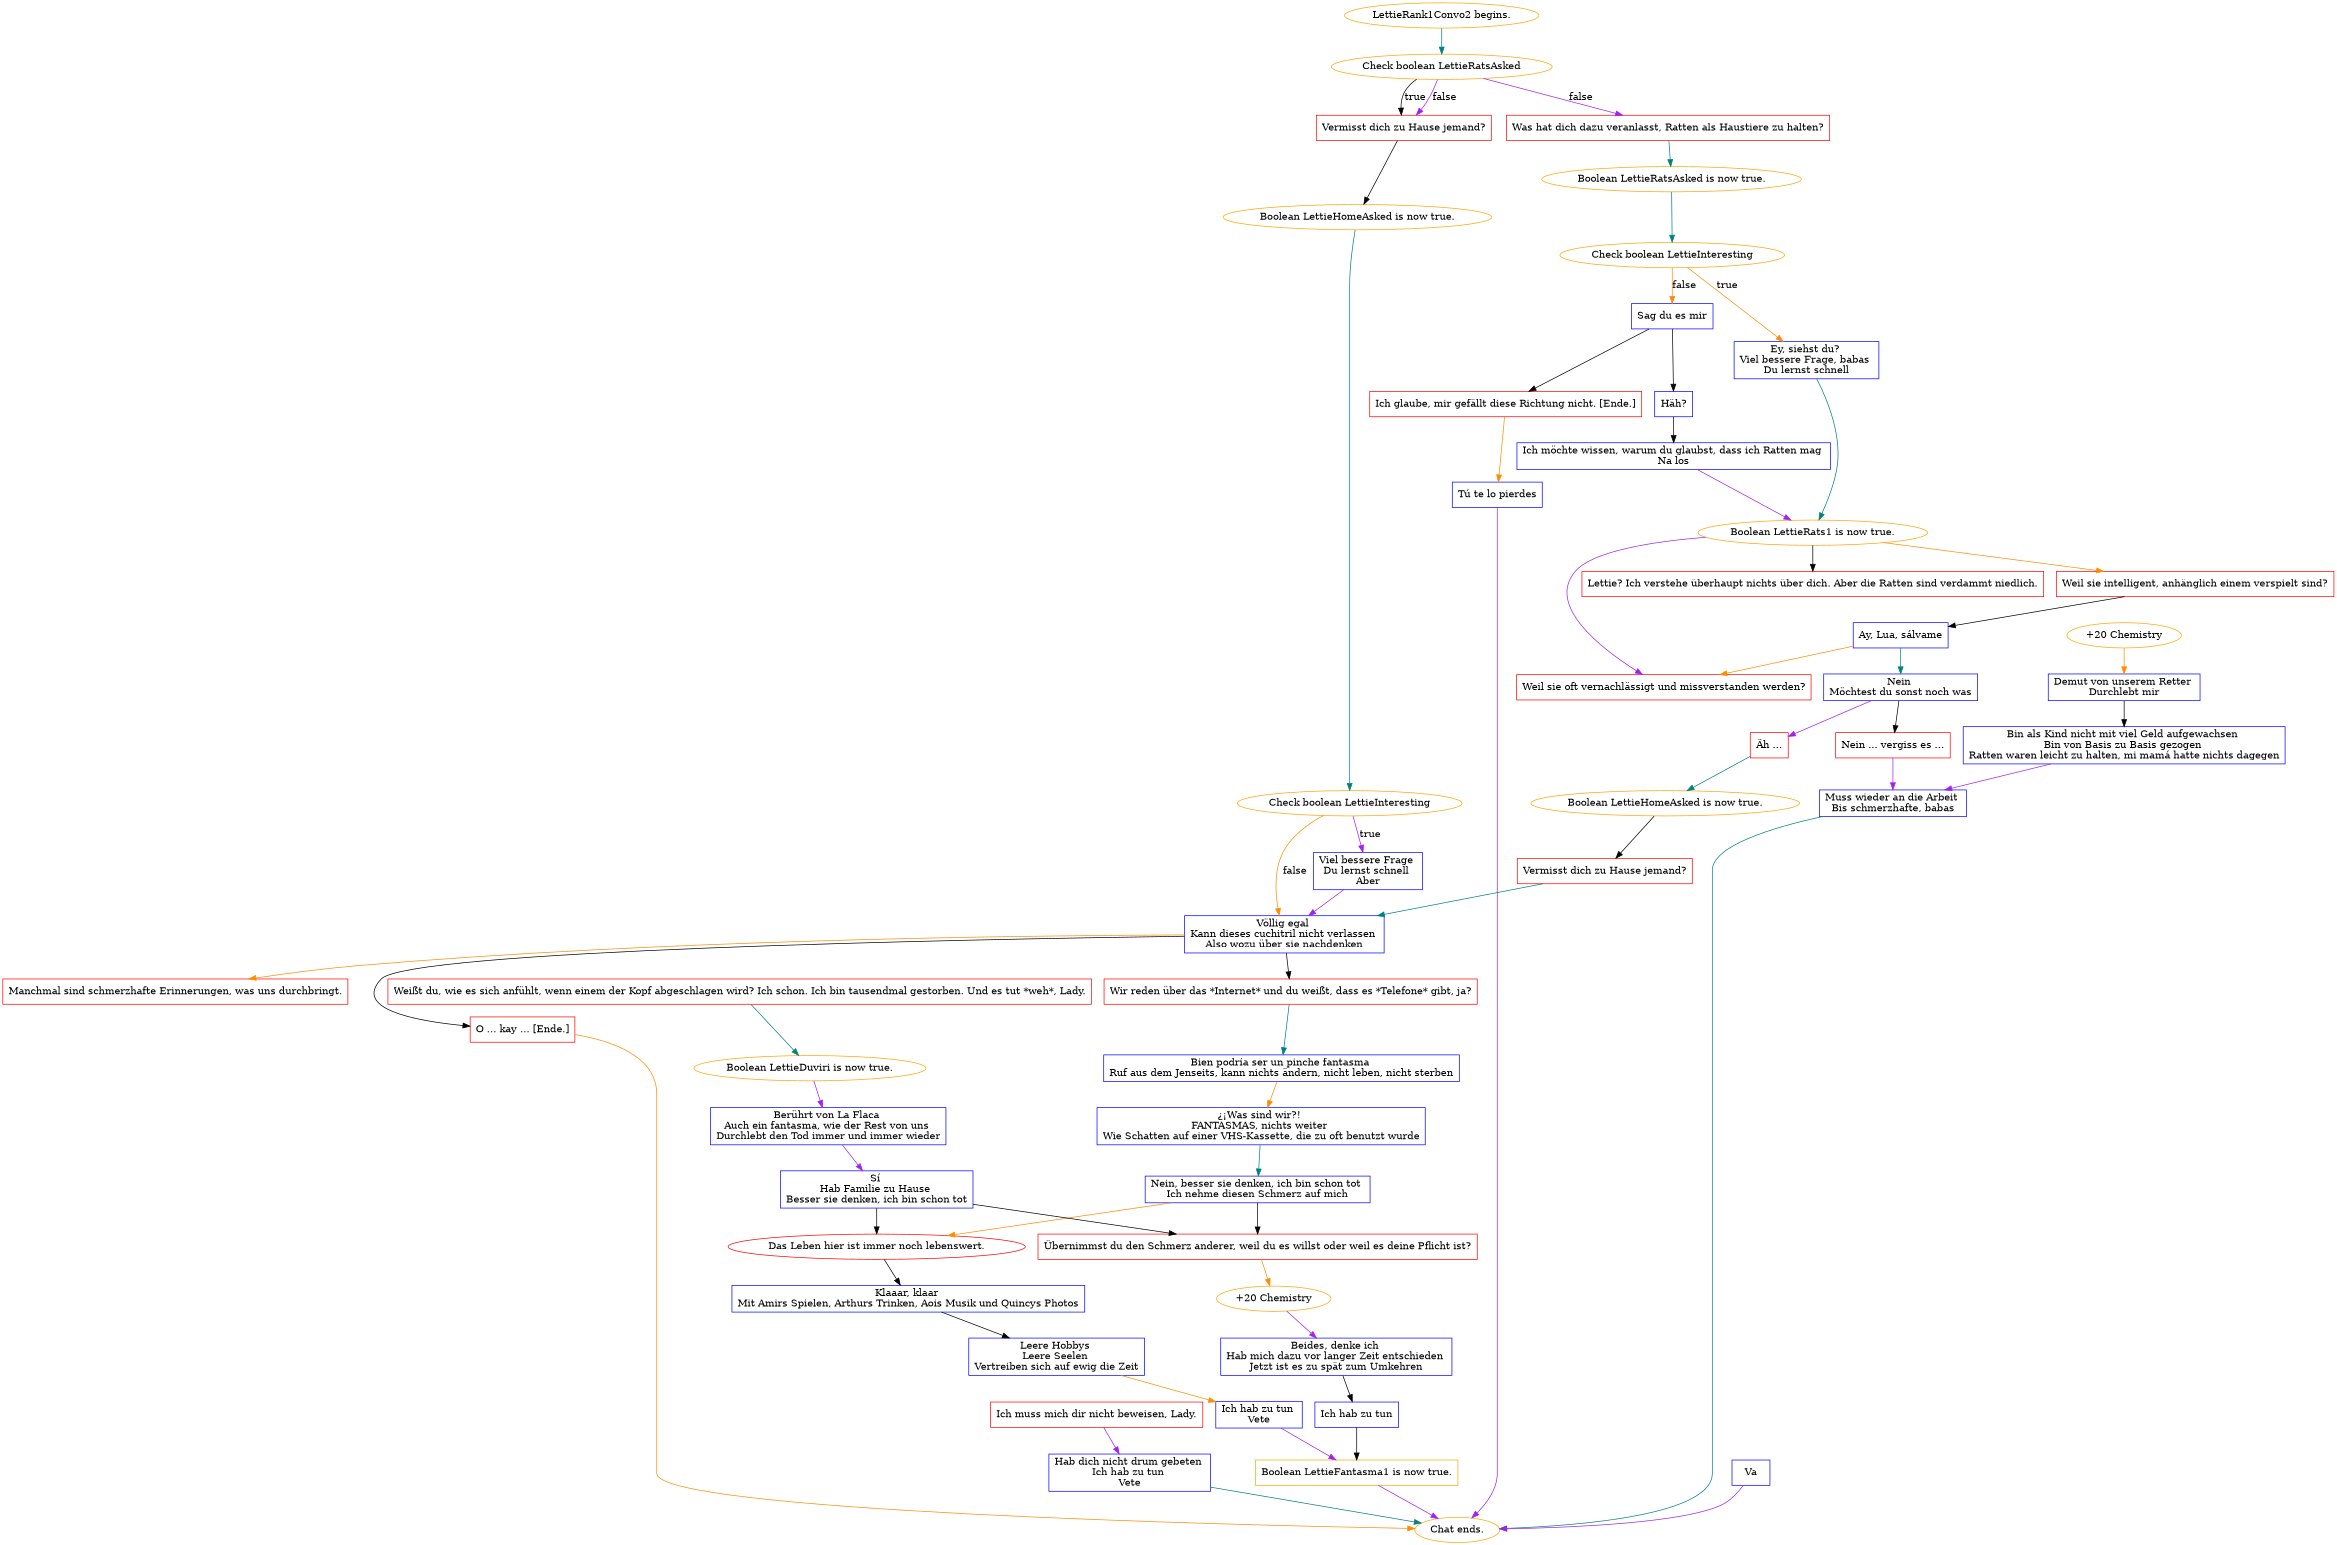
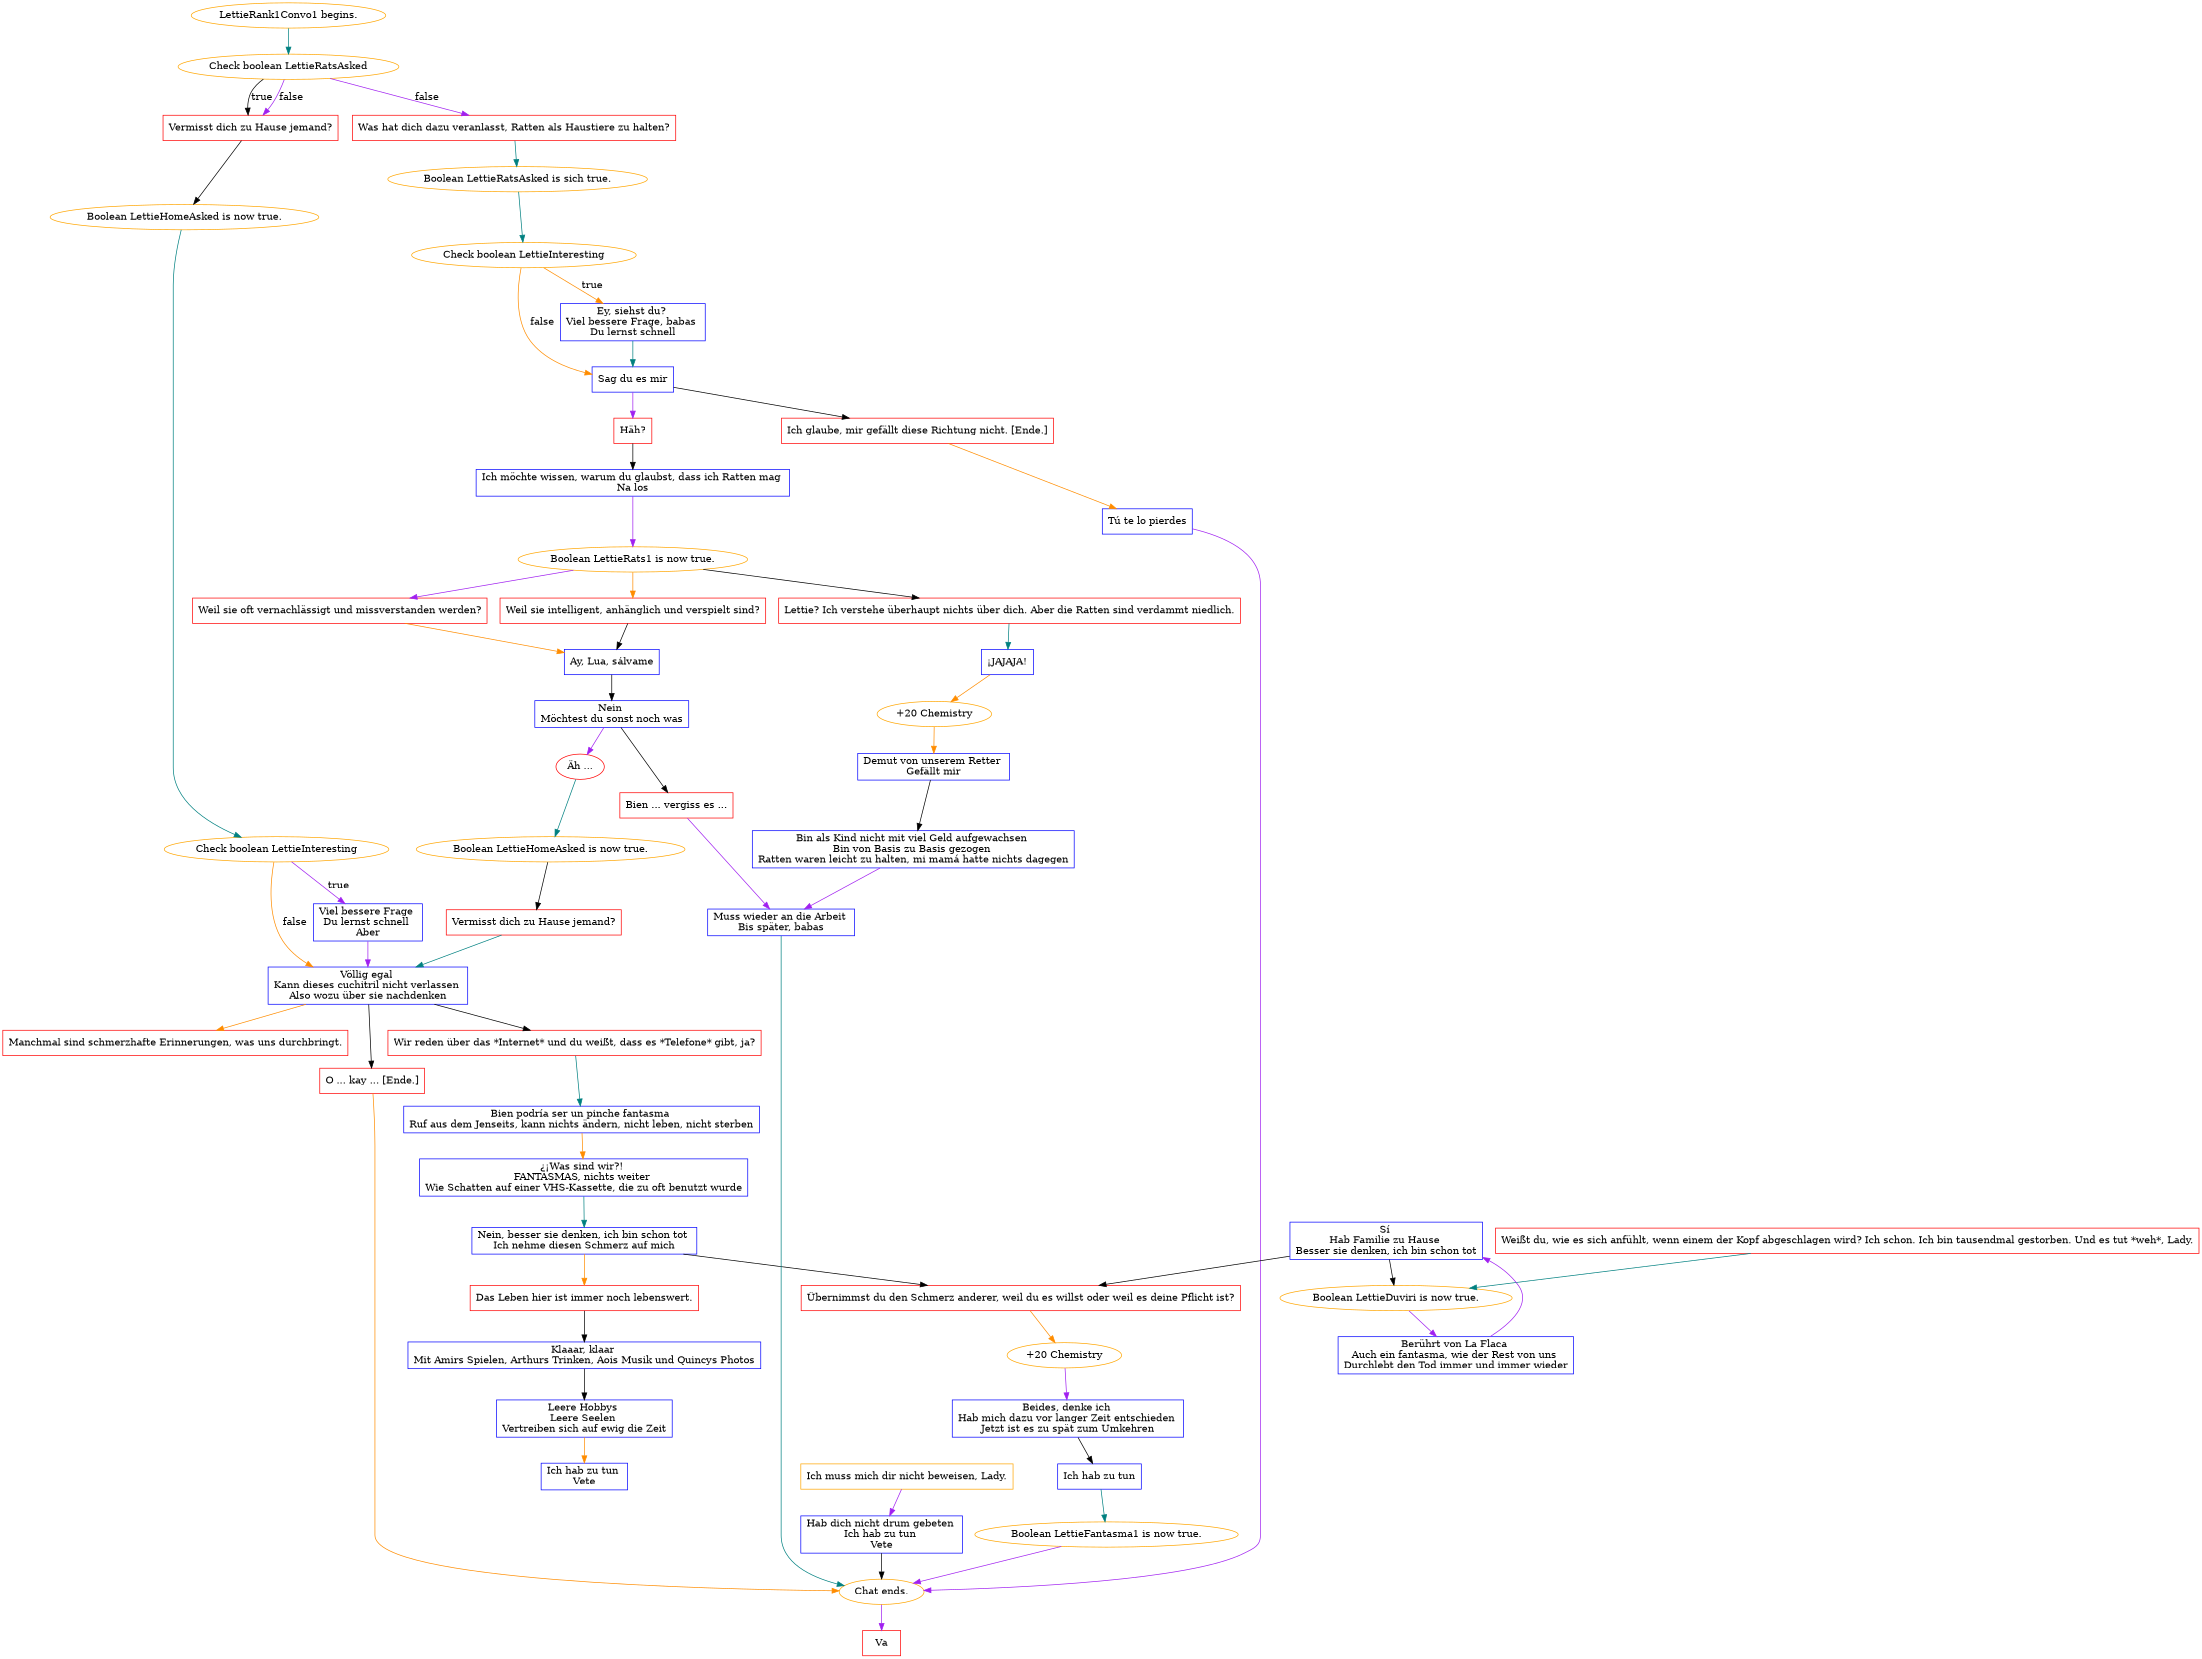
(1442, 15) -> (288, 15)
(1672, 179) -> (518, 179)
(1673, 356) -> (633, 402)
(1674, 404) -> (633, 431)
(1838, 446) -> (633, 350)
(2195, 584) -> (633, 611)
(1901, 657) -> (612, 684)
(1790, 660) -> (481, 637)
none -> (1007, 662)
(2124, 687) -> (934, 767)
(1769, 745) -> (580, 767)
(1893, 745) -> (676, 805)
(1893, 803) -> (781, 922)
(877, 1217) -> (1391, 1269)
(877, 1247) -> (584, 1298)
(1097, 1415) -> (907, 1477)
(1357, 1440) -> (1103, 1502)
(1305, 1442) -> none
(1357, 1473) -> (1107, 1535)
(1751, 1473) -> (882, 1643)
(1312, 1505) -> (882, 1562)
(1630, 1523) -> (882, 1614)
